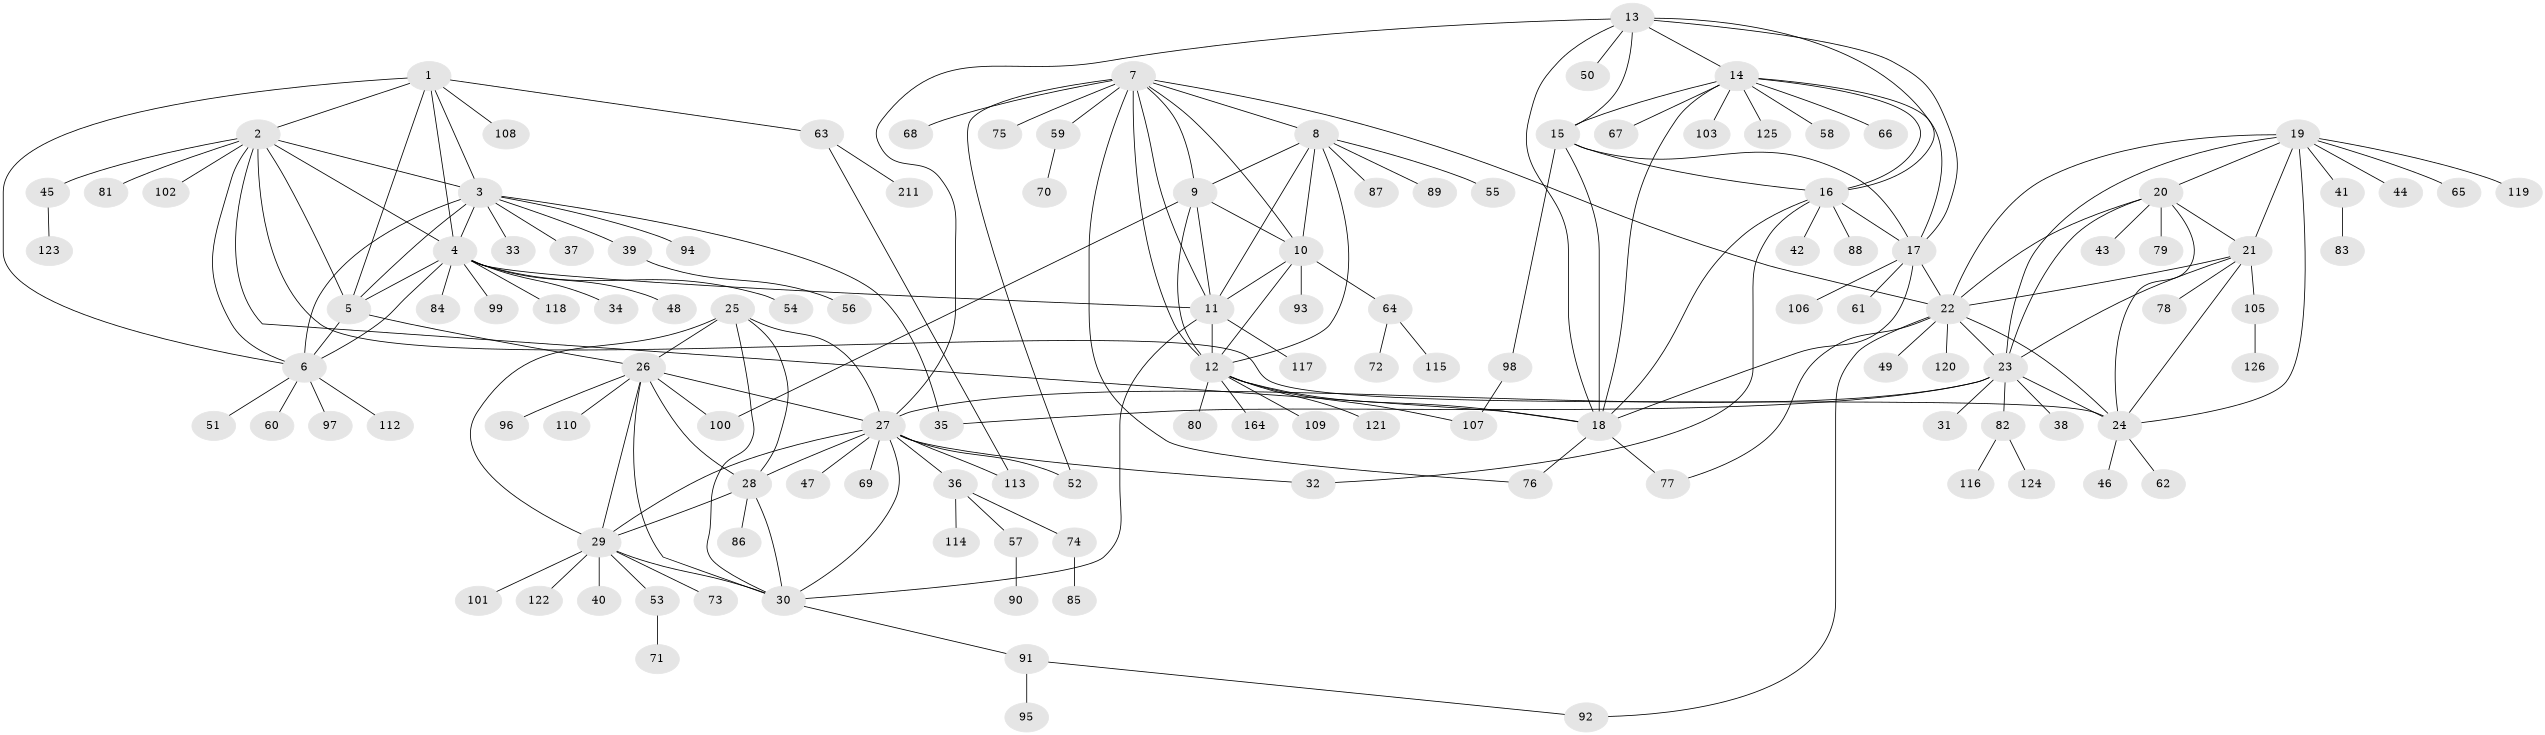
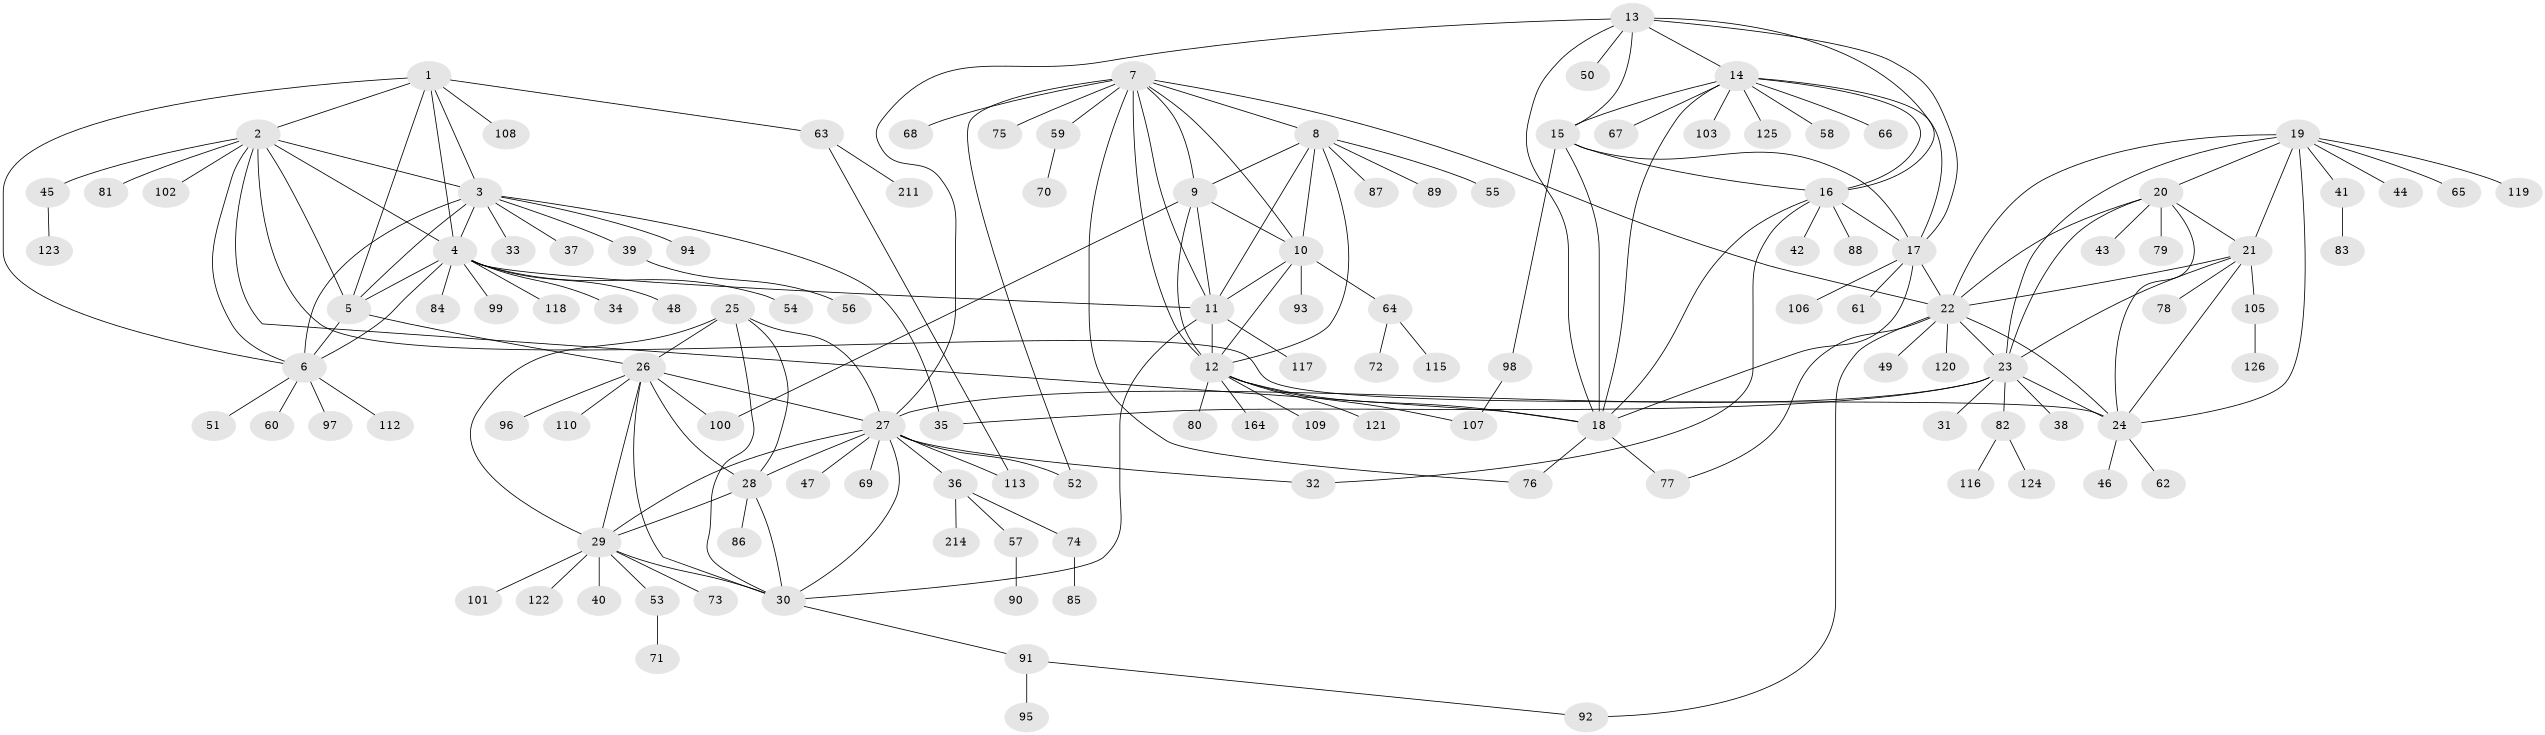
(956, 543) -> (956, 543)
